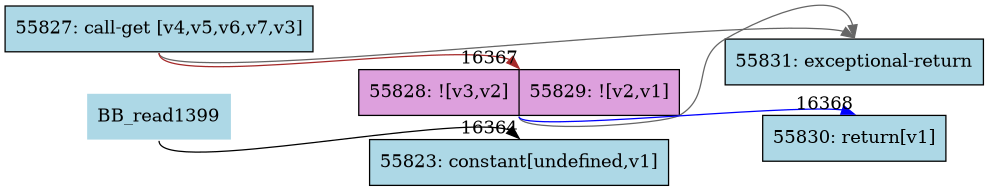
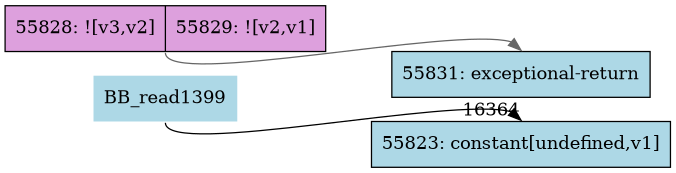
(159, 29) -> none
(854, 138) -> none
